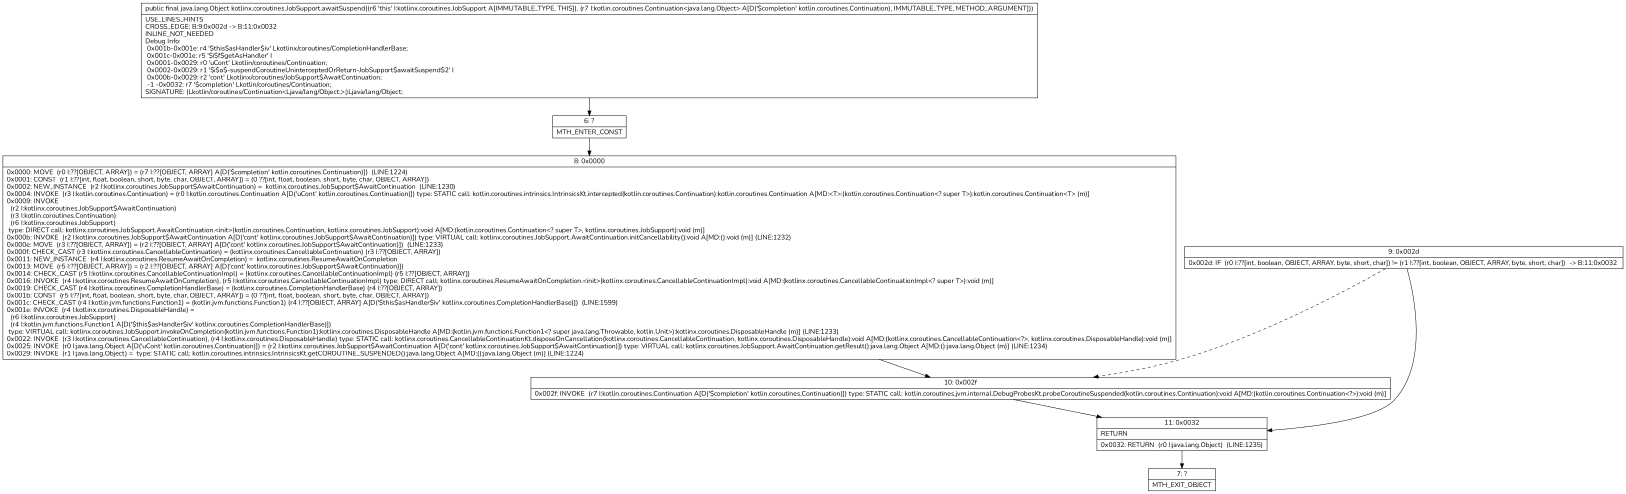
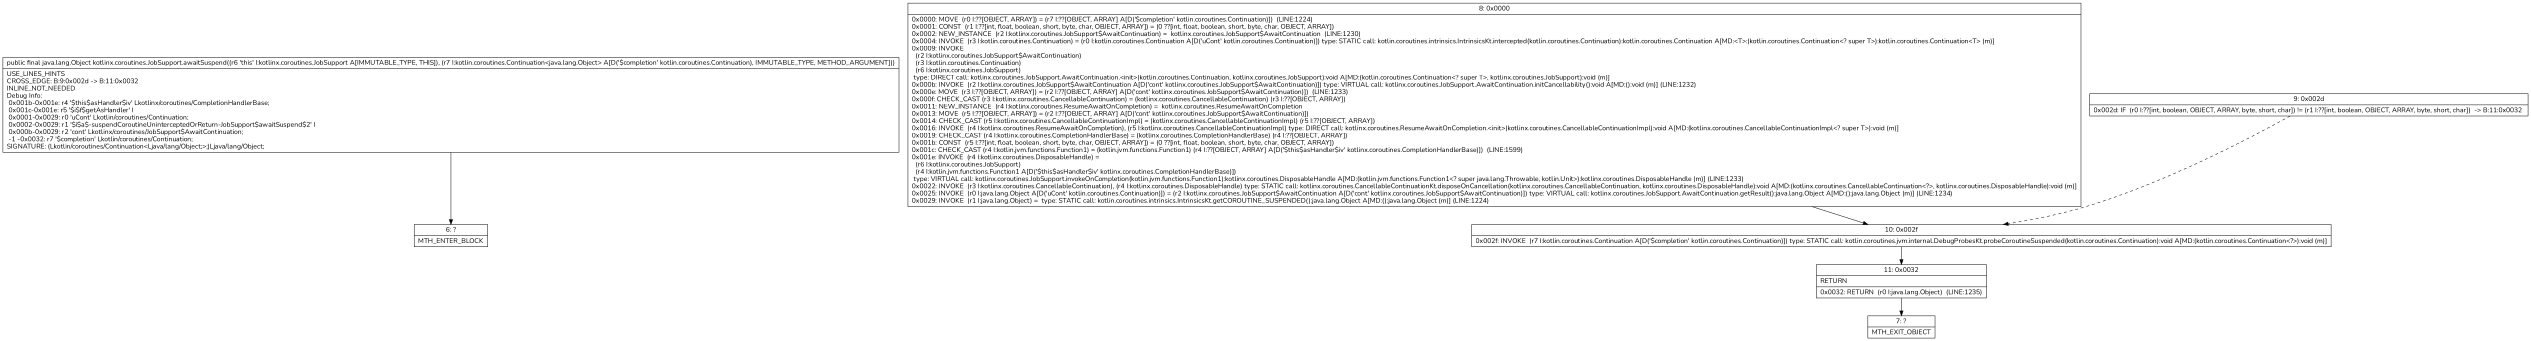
(589, 132) -> (451, 241)
(589, 144) -> none
(1397, 396) -> none
